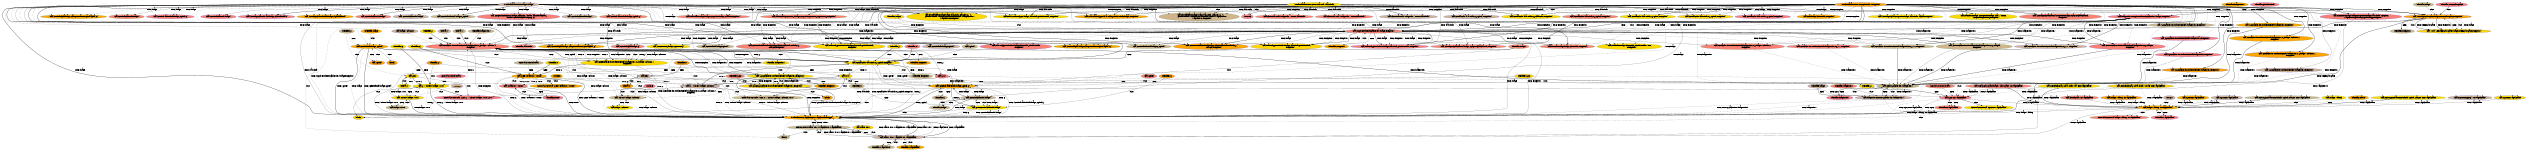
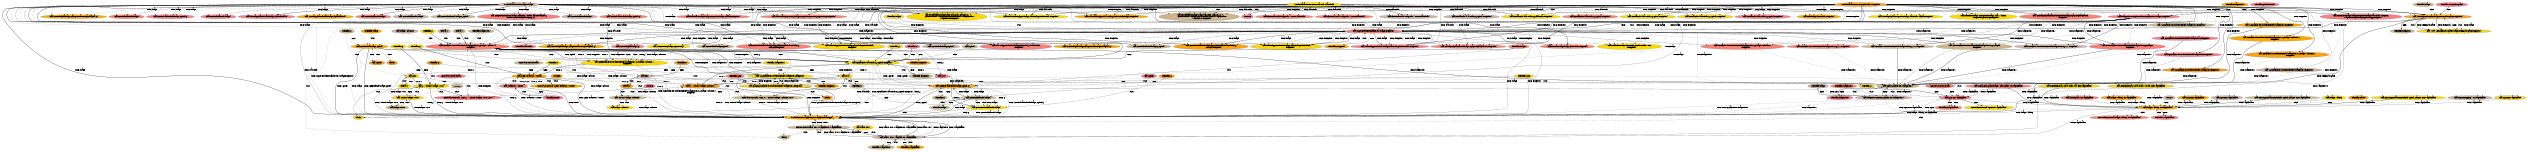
(700, 86) -> (700, 86)
